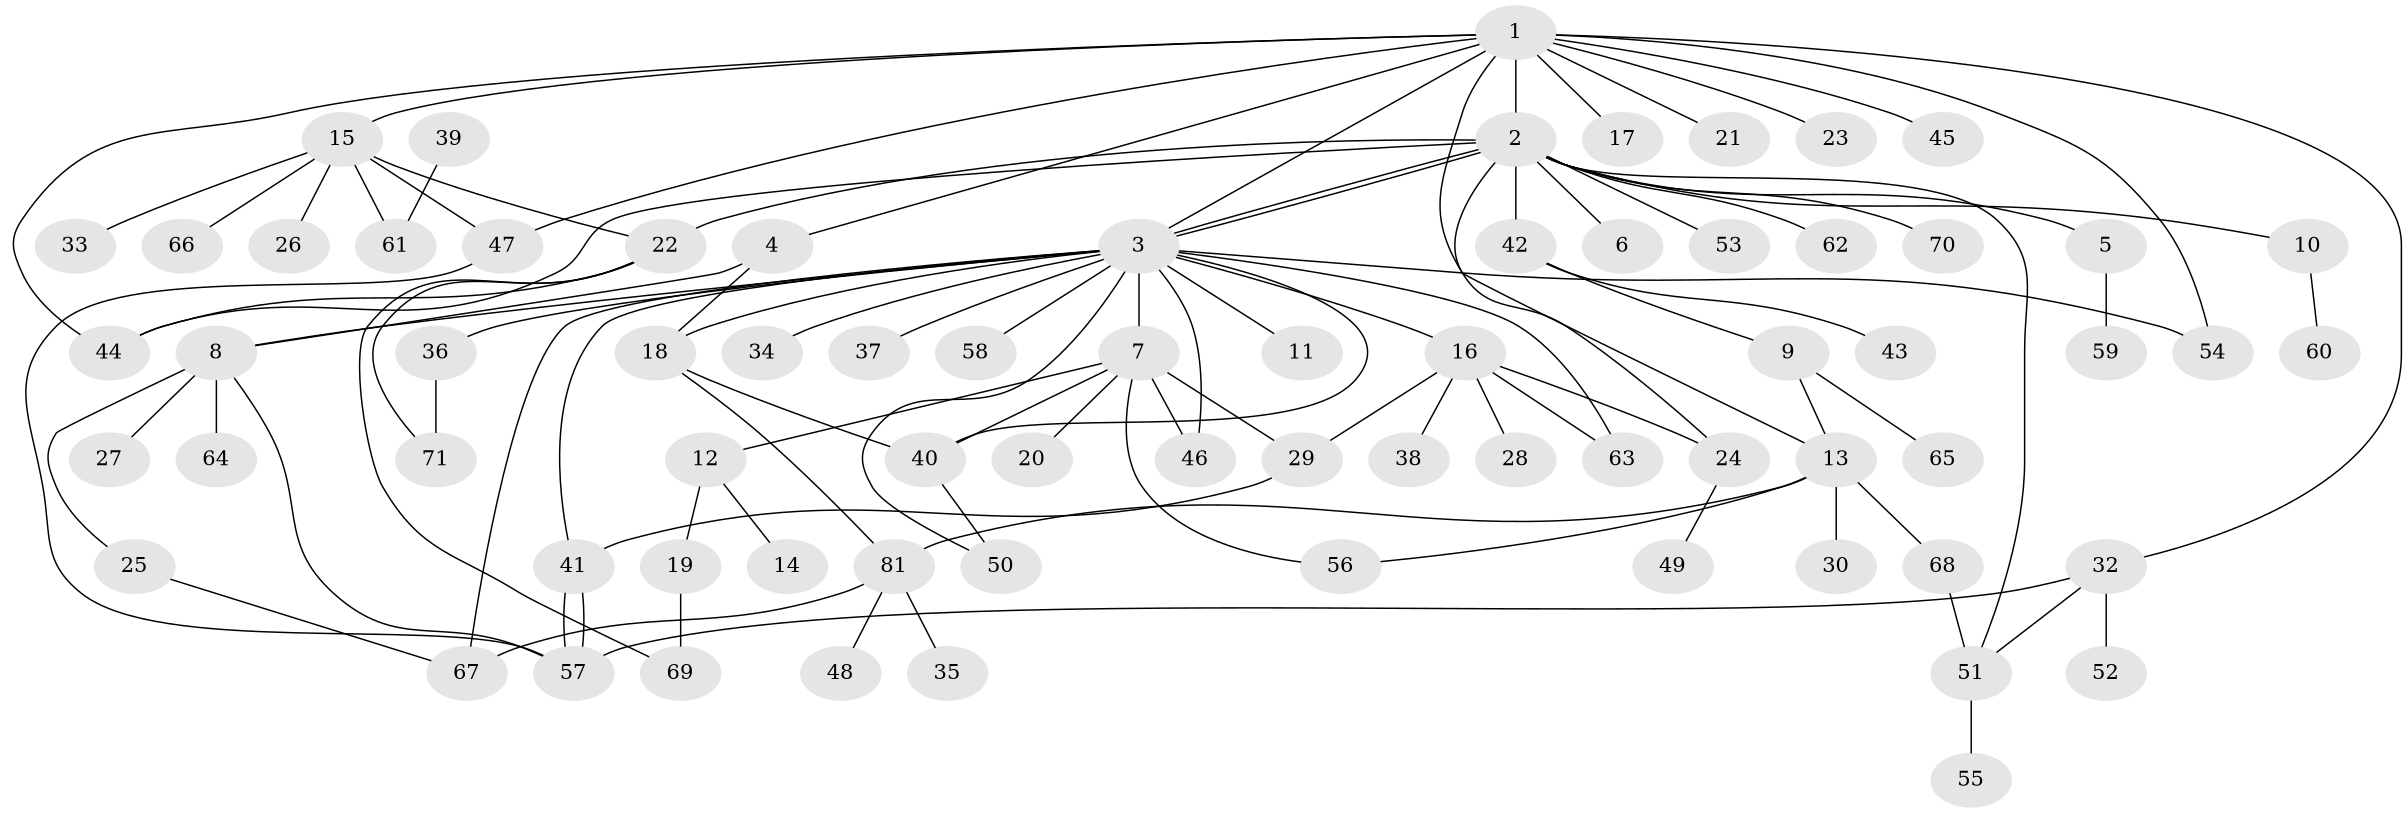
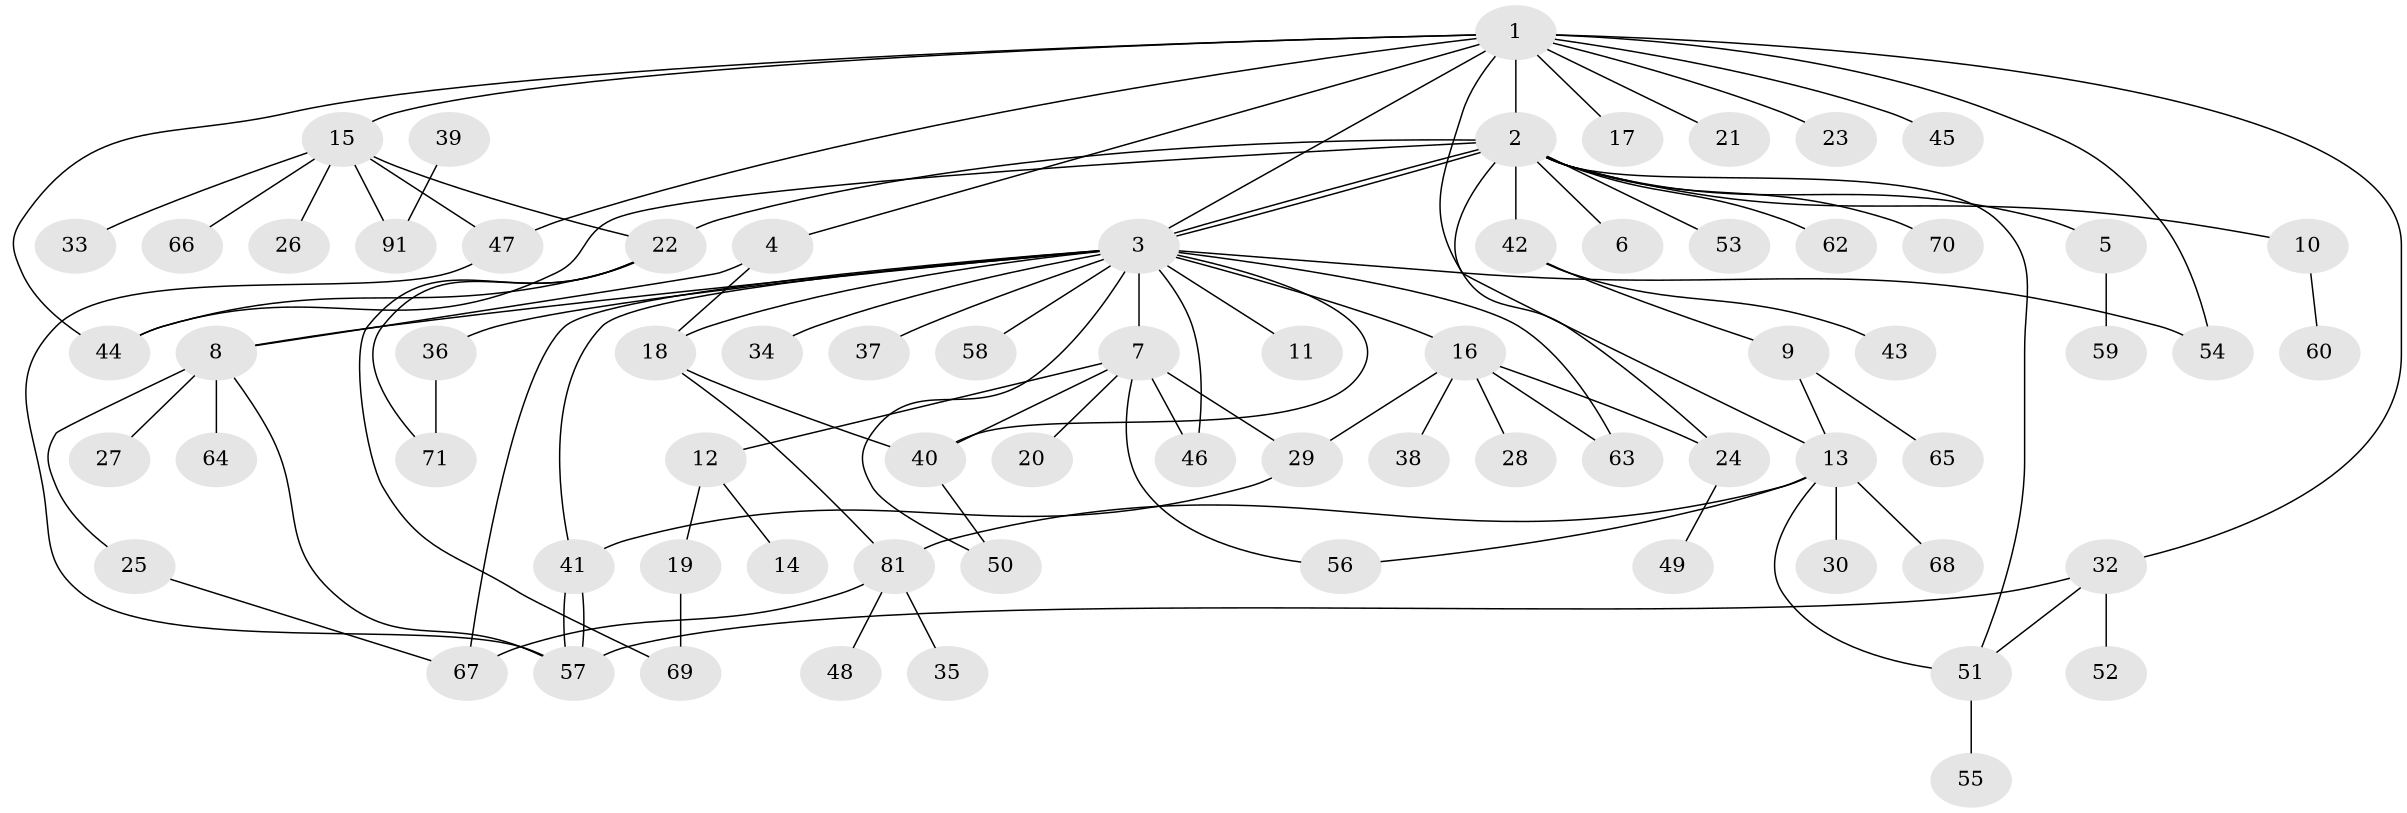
(396, 246) -> (396, 246)
(1957, 620) -> (1804, 616)
